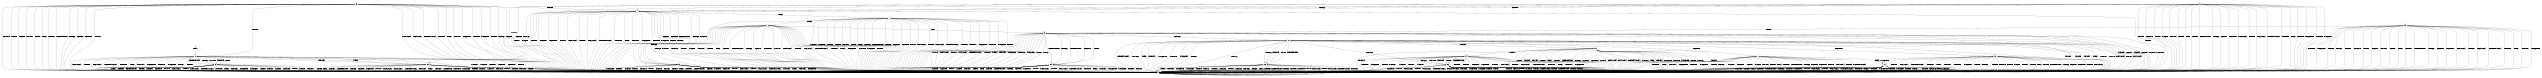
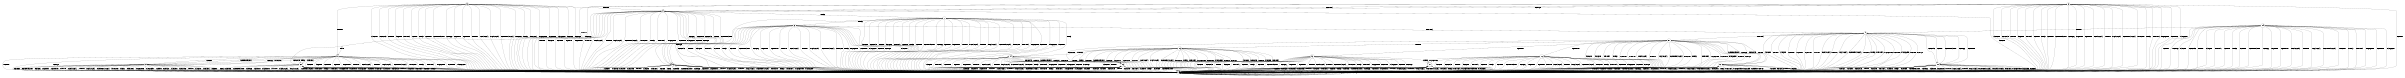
(1515, 8) -> (1329, 8)
none -> (1040, 20)
(933, 30) -> (1429, 30)
(1076, 49) -> (1971, 49)
